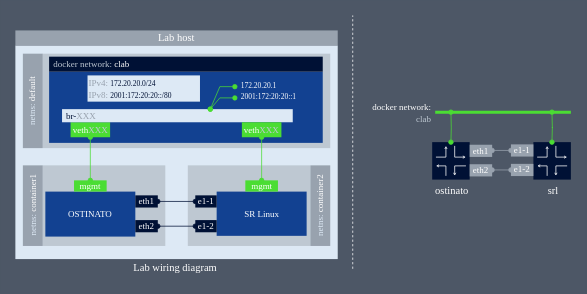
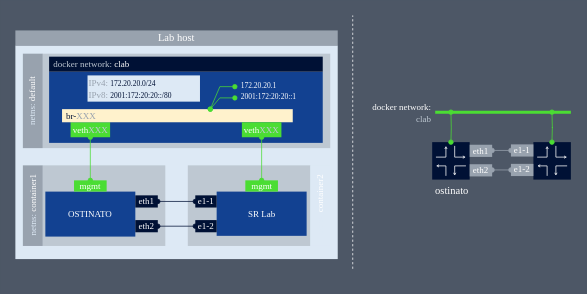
(177, 116) -> (177, 116)
(553, 192) -> none
(320, 206) -> (320, 206)
(262, 214) -> (262, 214)
(175, 269) -> none
